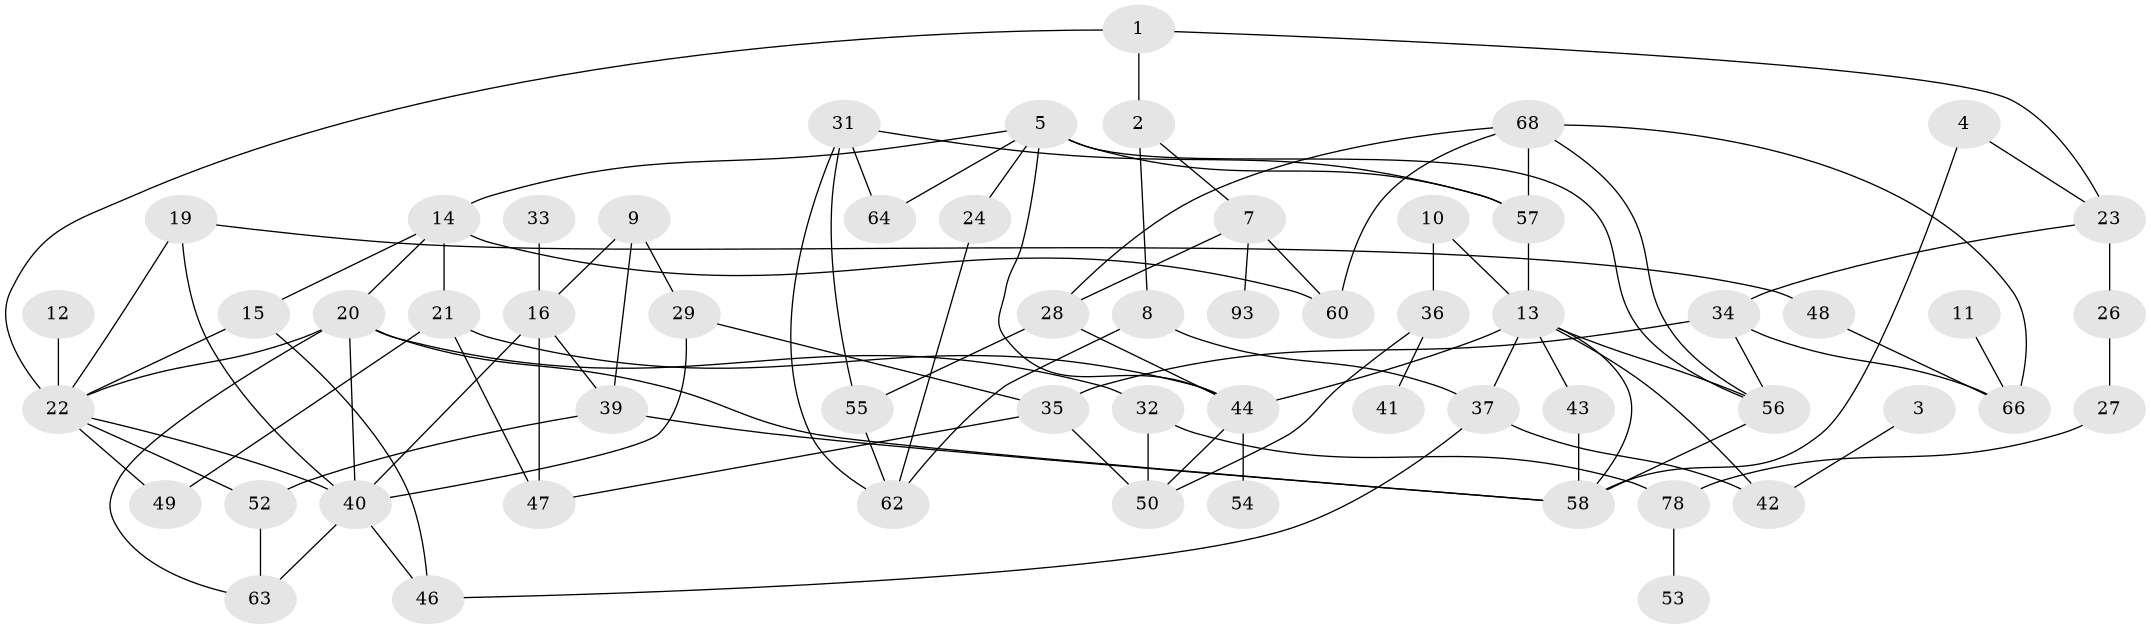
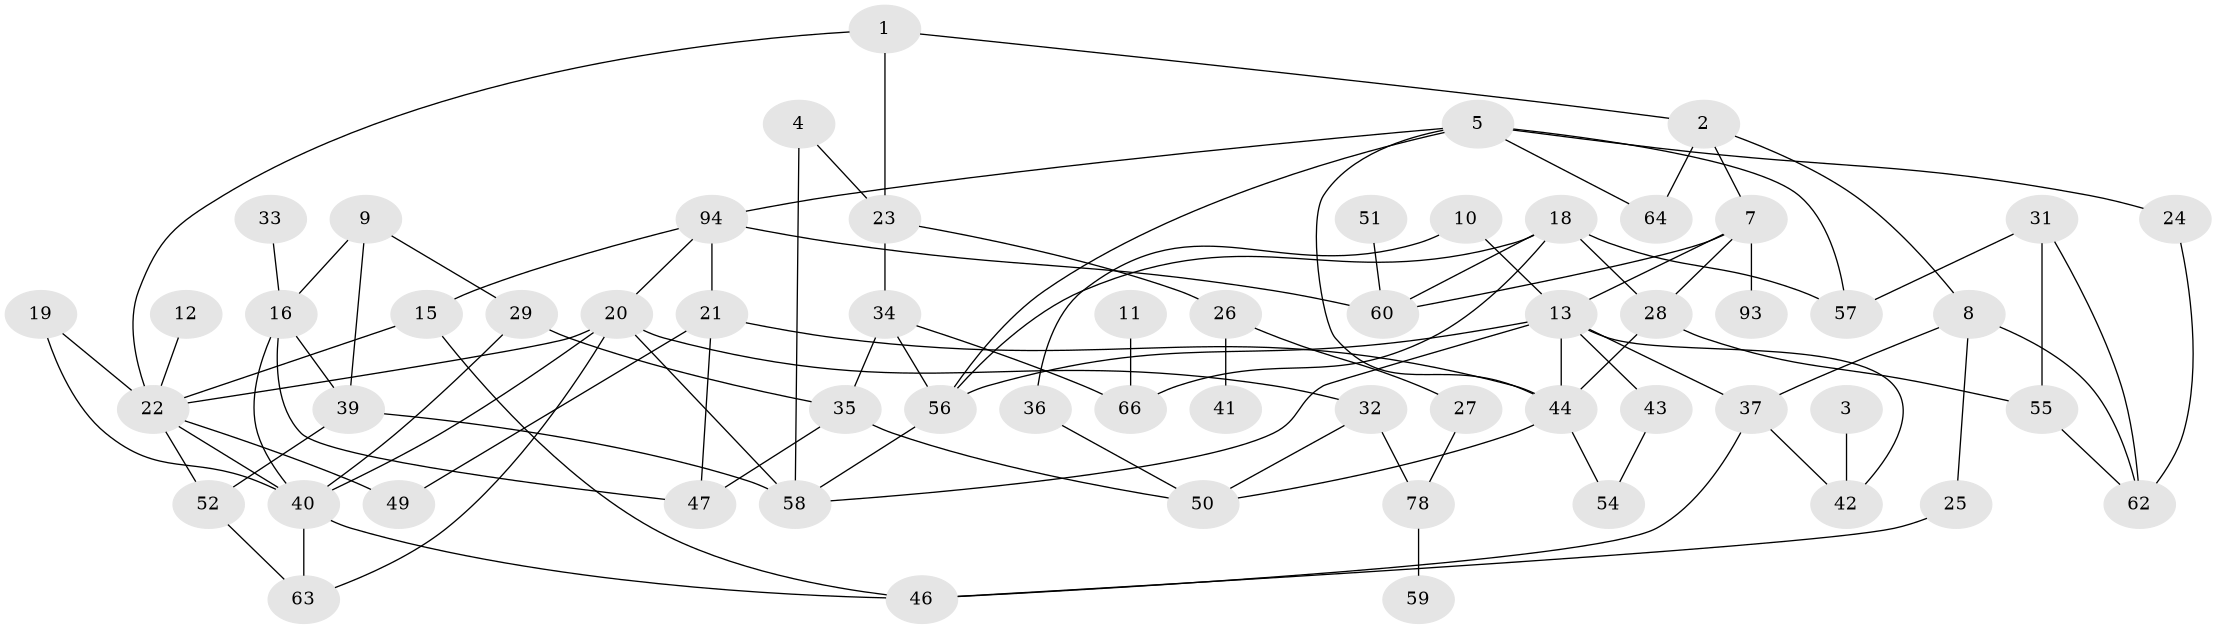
(1528, 124) -> (1561, 219)
(862, 171) -> (1680, 172)
(444, 219) -> (712, 219)
none -> (1371, 219)
(1528, 268) -> (1656, 267)
(1819, 314) -> none
(1411, 362) -> (1226, 362)
(1579, 457) -> (1633, 457)
none -> (1956, 505)
(1674, 600) -> (1419, 600)
